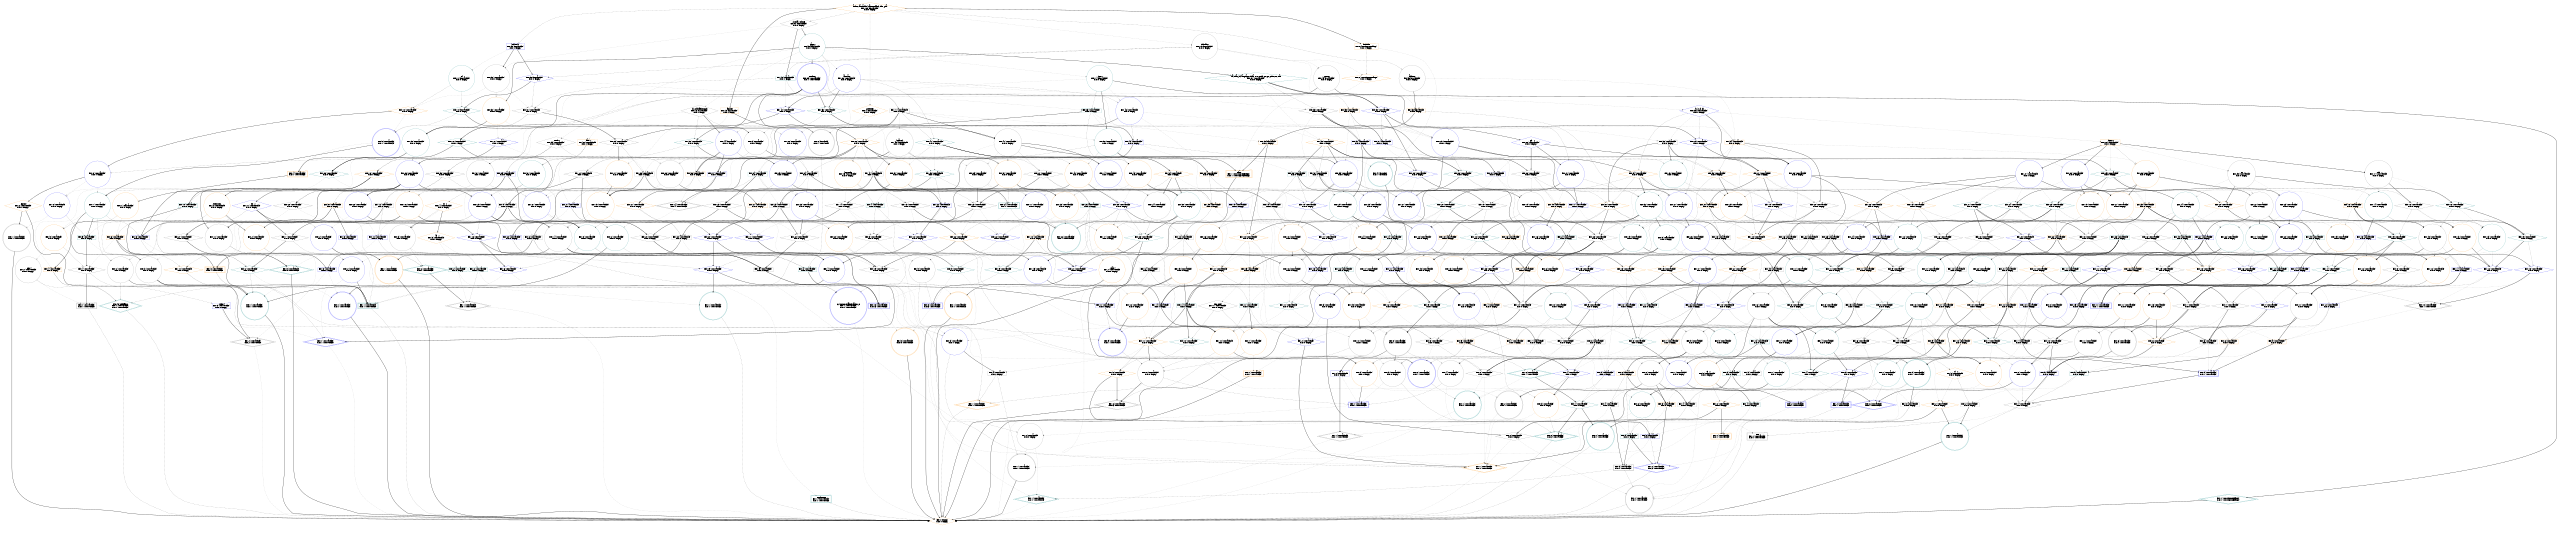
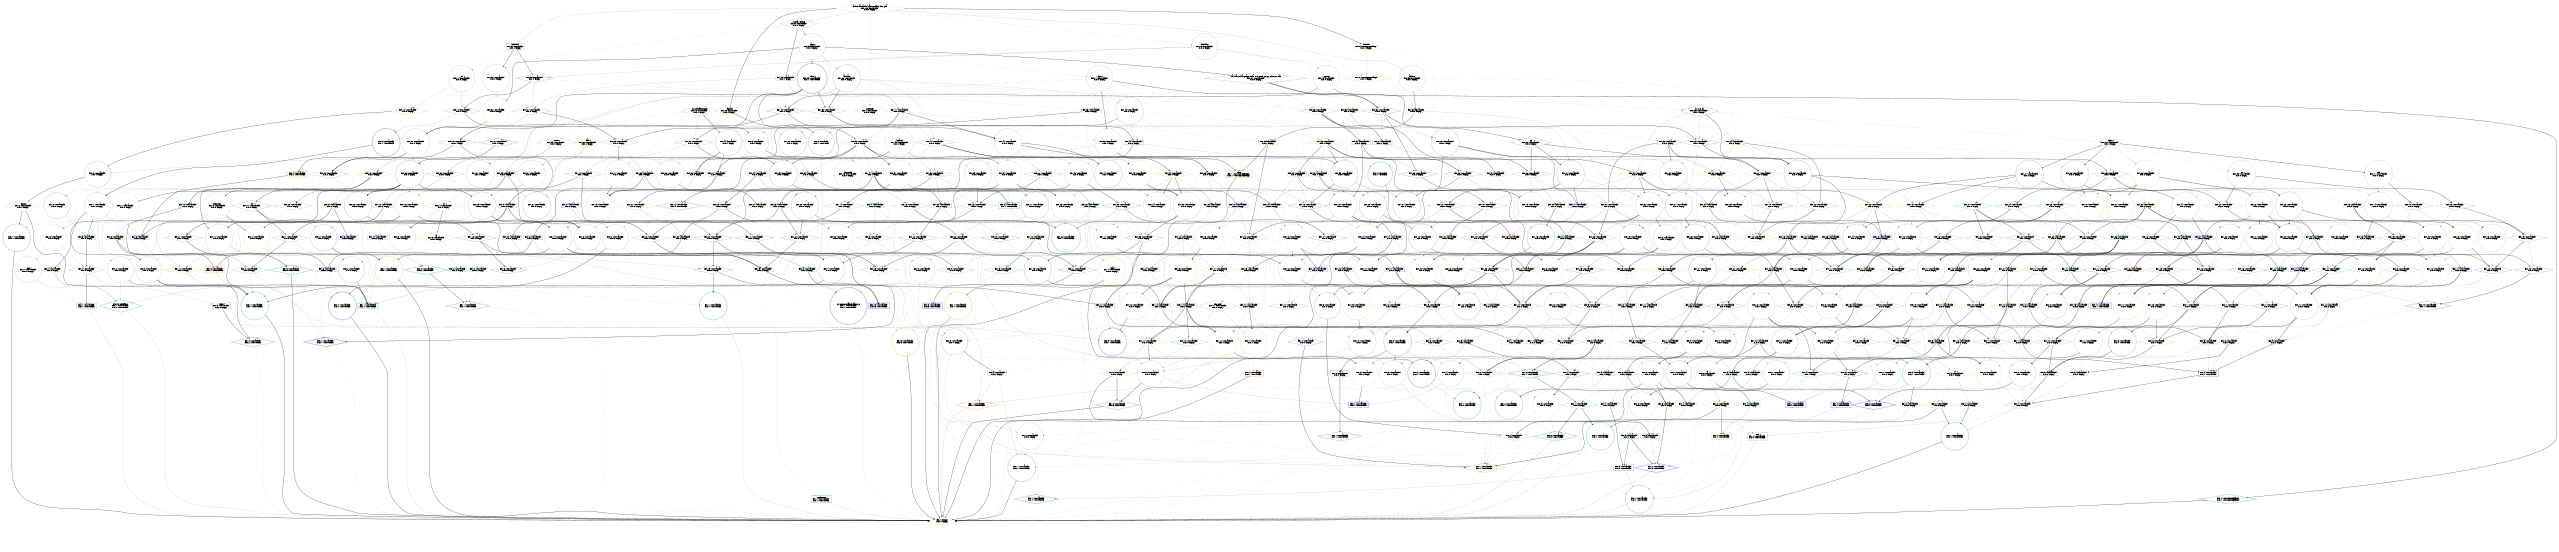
(812, 78) -> (812, 78)
